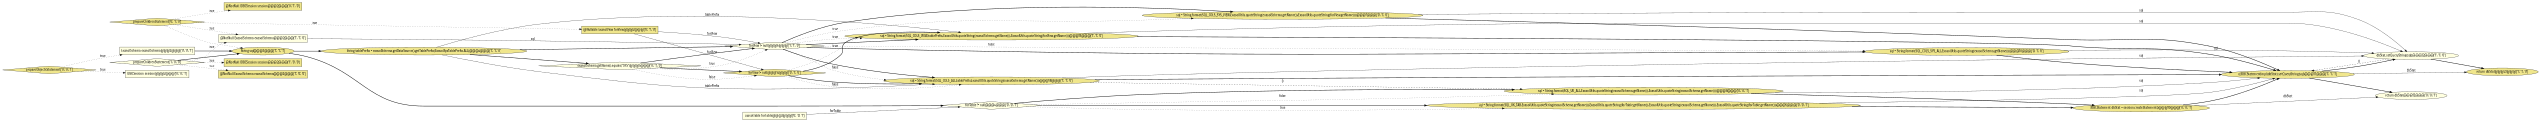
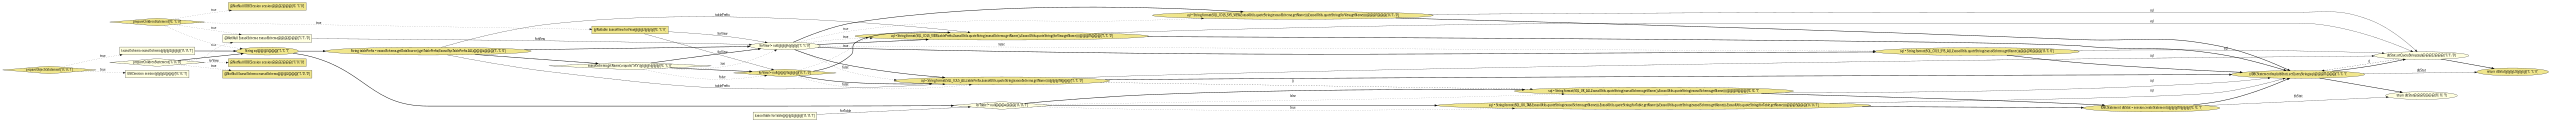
(533, 39) -> (540, 39)
(775, 46) -> (785, 46)
(212, 61) -> (214, 61)
